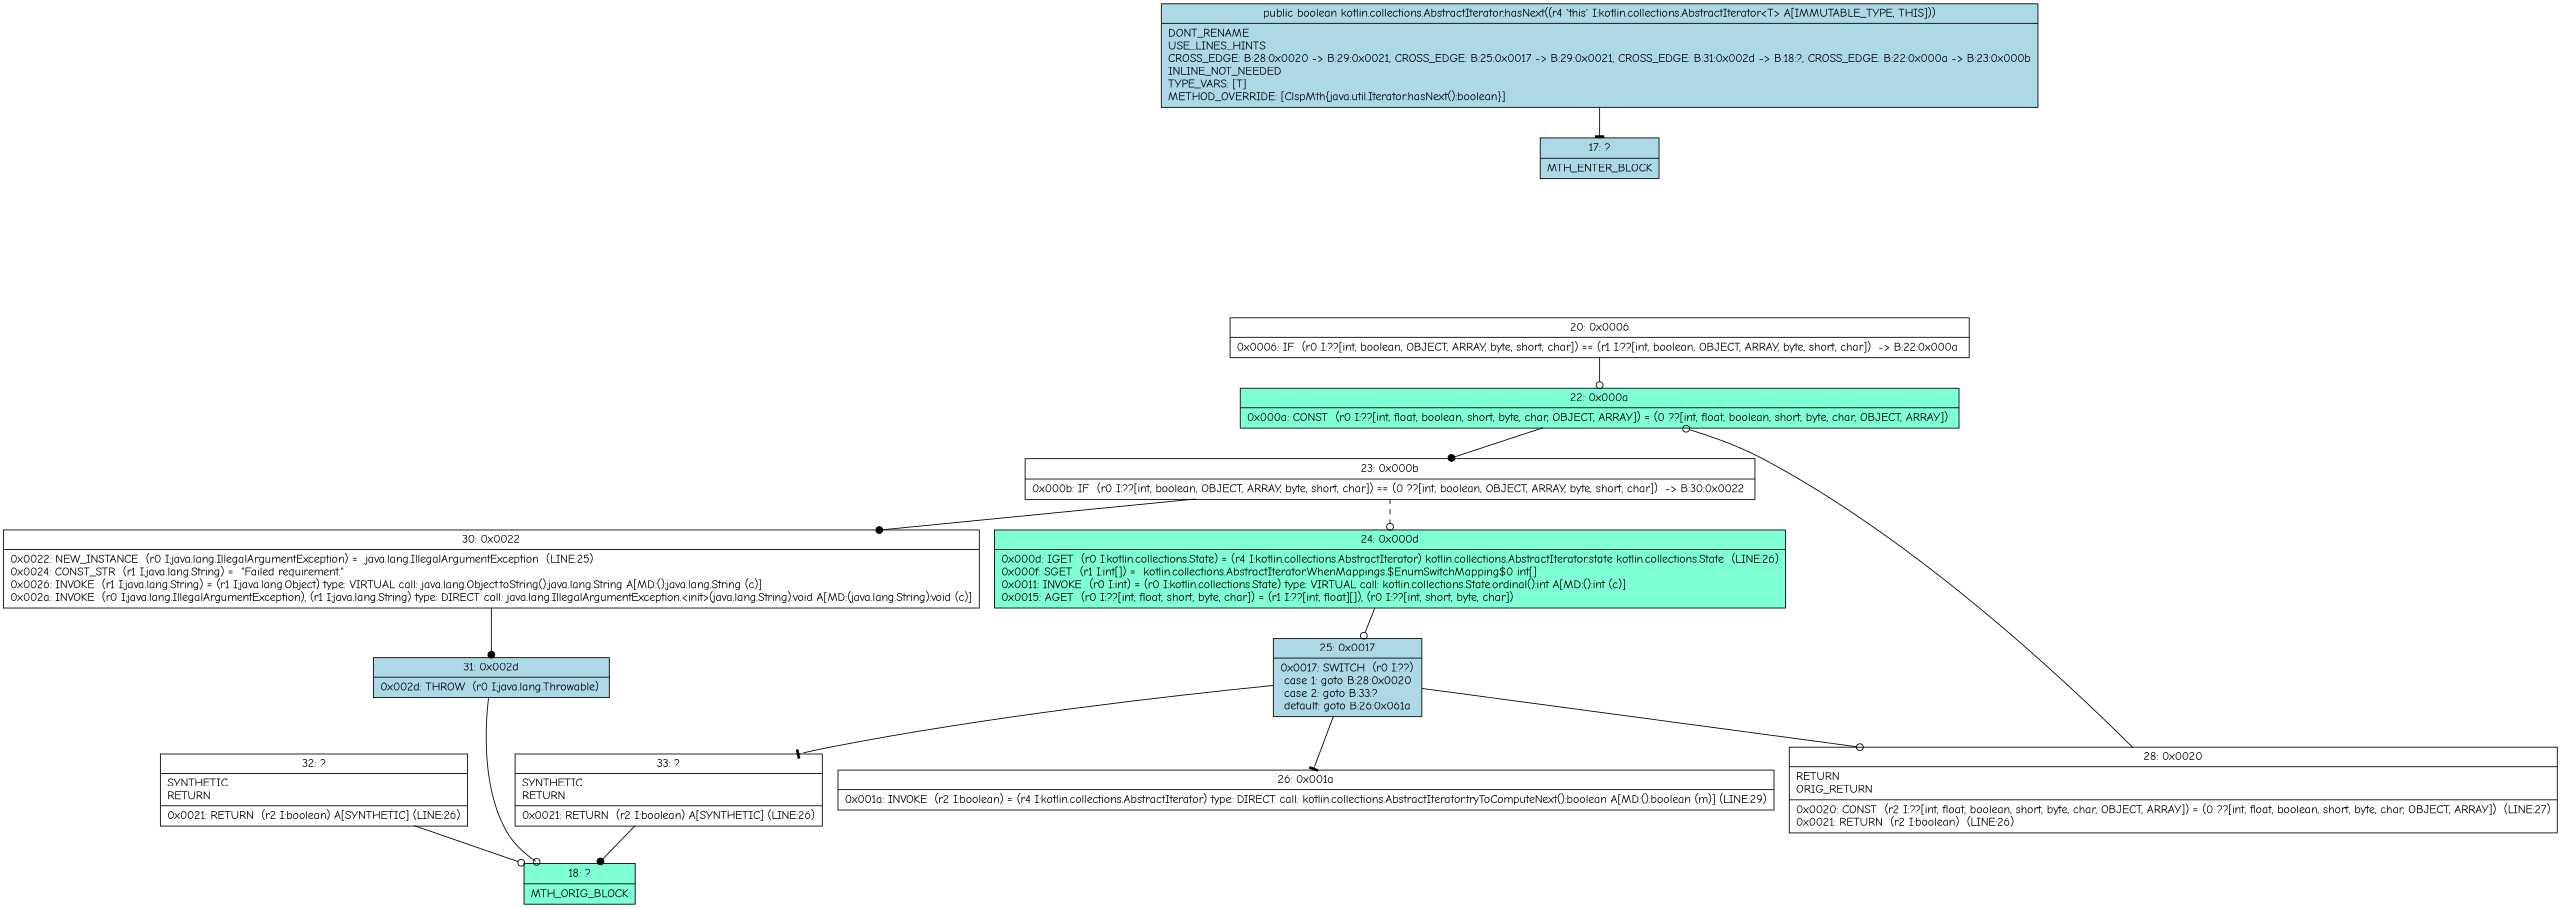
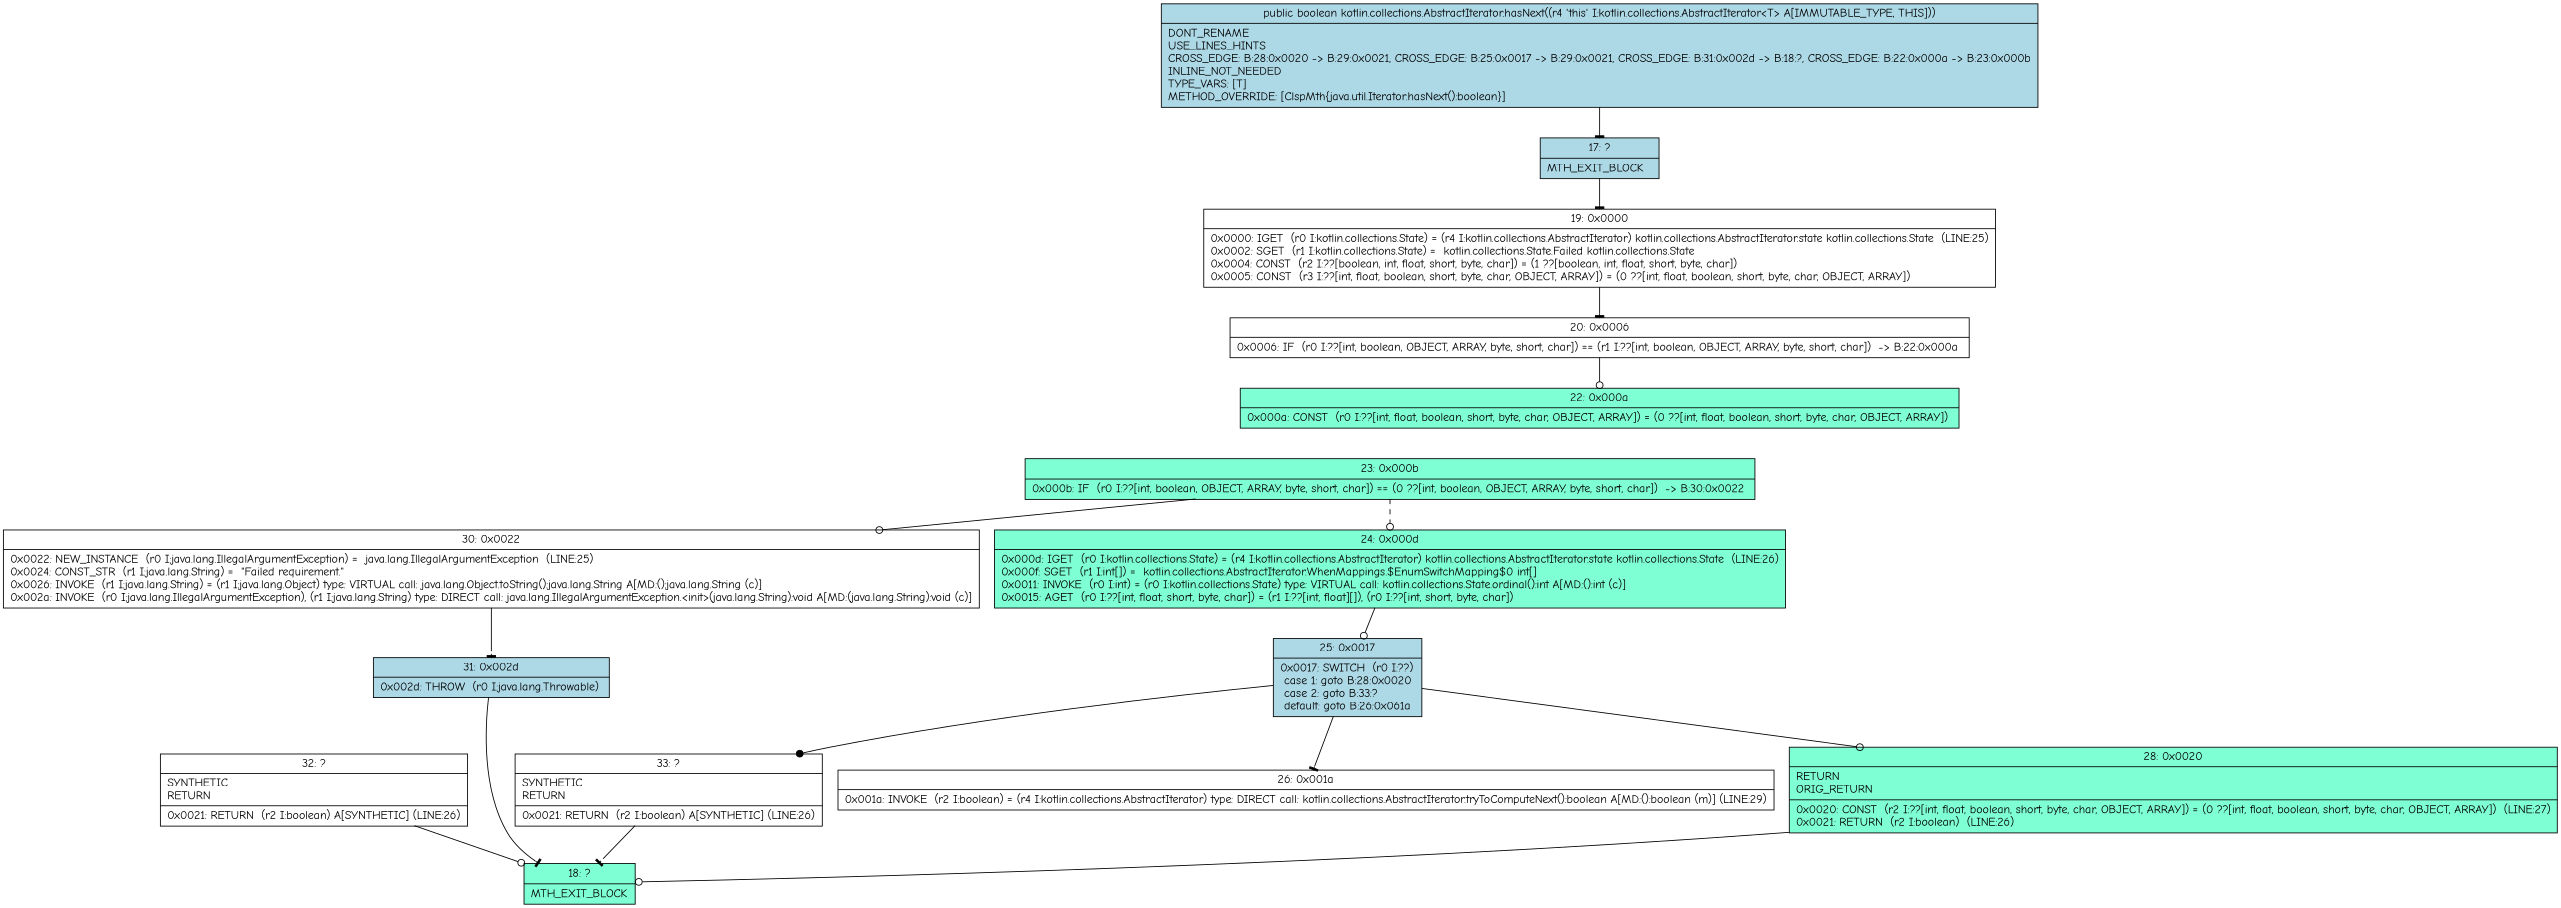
(1600, 168) -> (1595, 168)
none -> (1600, 248)
(1499, 442) -> none
(1390, 479) -> (1390, 479)
(1039, 514) -> (1039, 514)
(1927, 566) -> (1216, 864)
(491, 630) -> (491, 630)
(1037, 713) -> (1037, 713)
(491, 787) -> (491, 787)
(2173, 790) -> (2173, 790)
(619, 842) -> (619, 842)
(580, 894) -> (579, 894)
